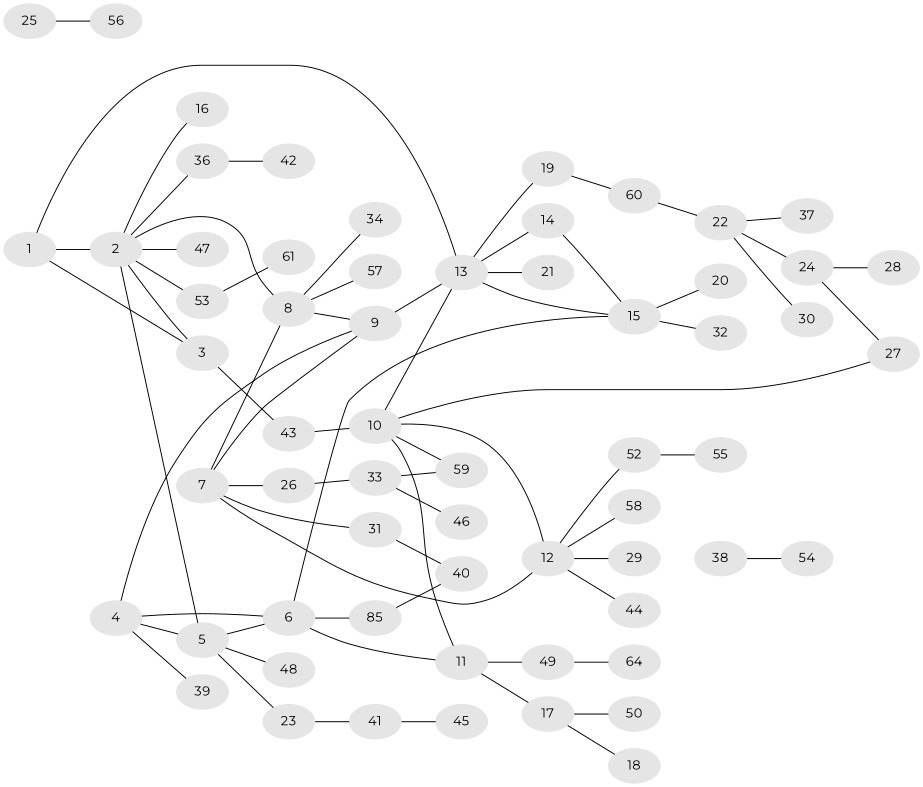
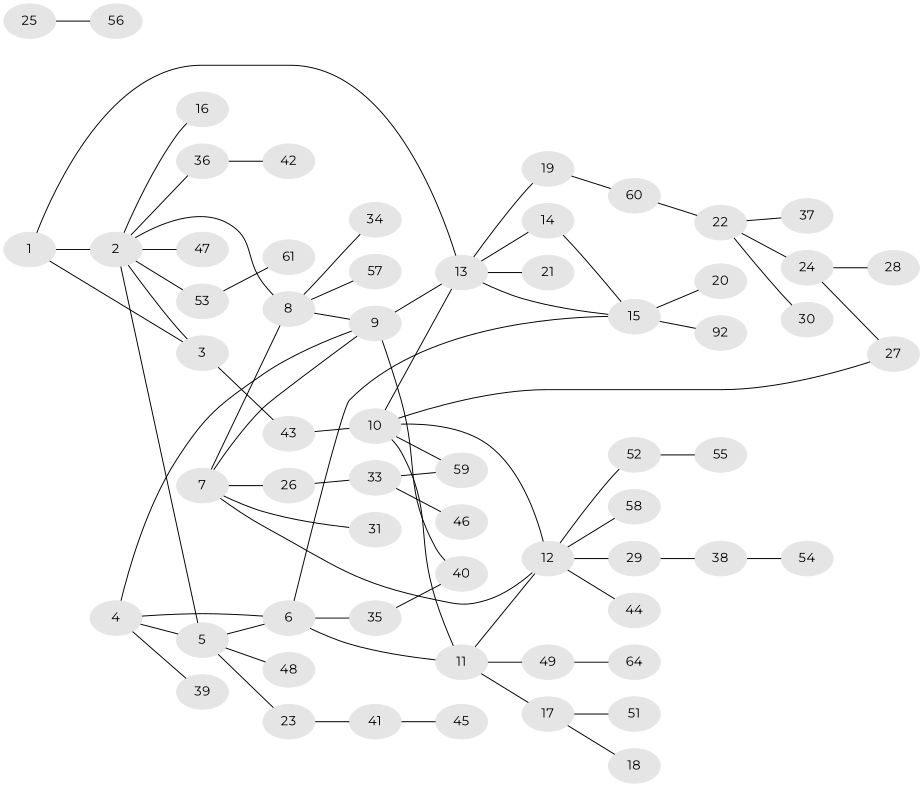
(721, 333) -> (721, 333)
(419, 552) -> (411, 452)
none -> (678, 559)
none -> (505, 610)
(375, 618) -> (375, 618)
(634, 714) -> (634, 714)
